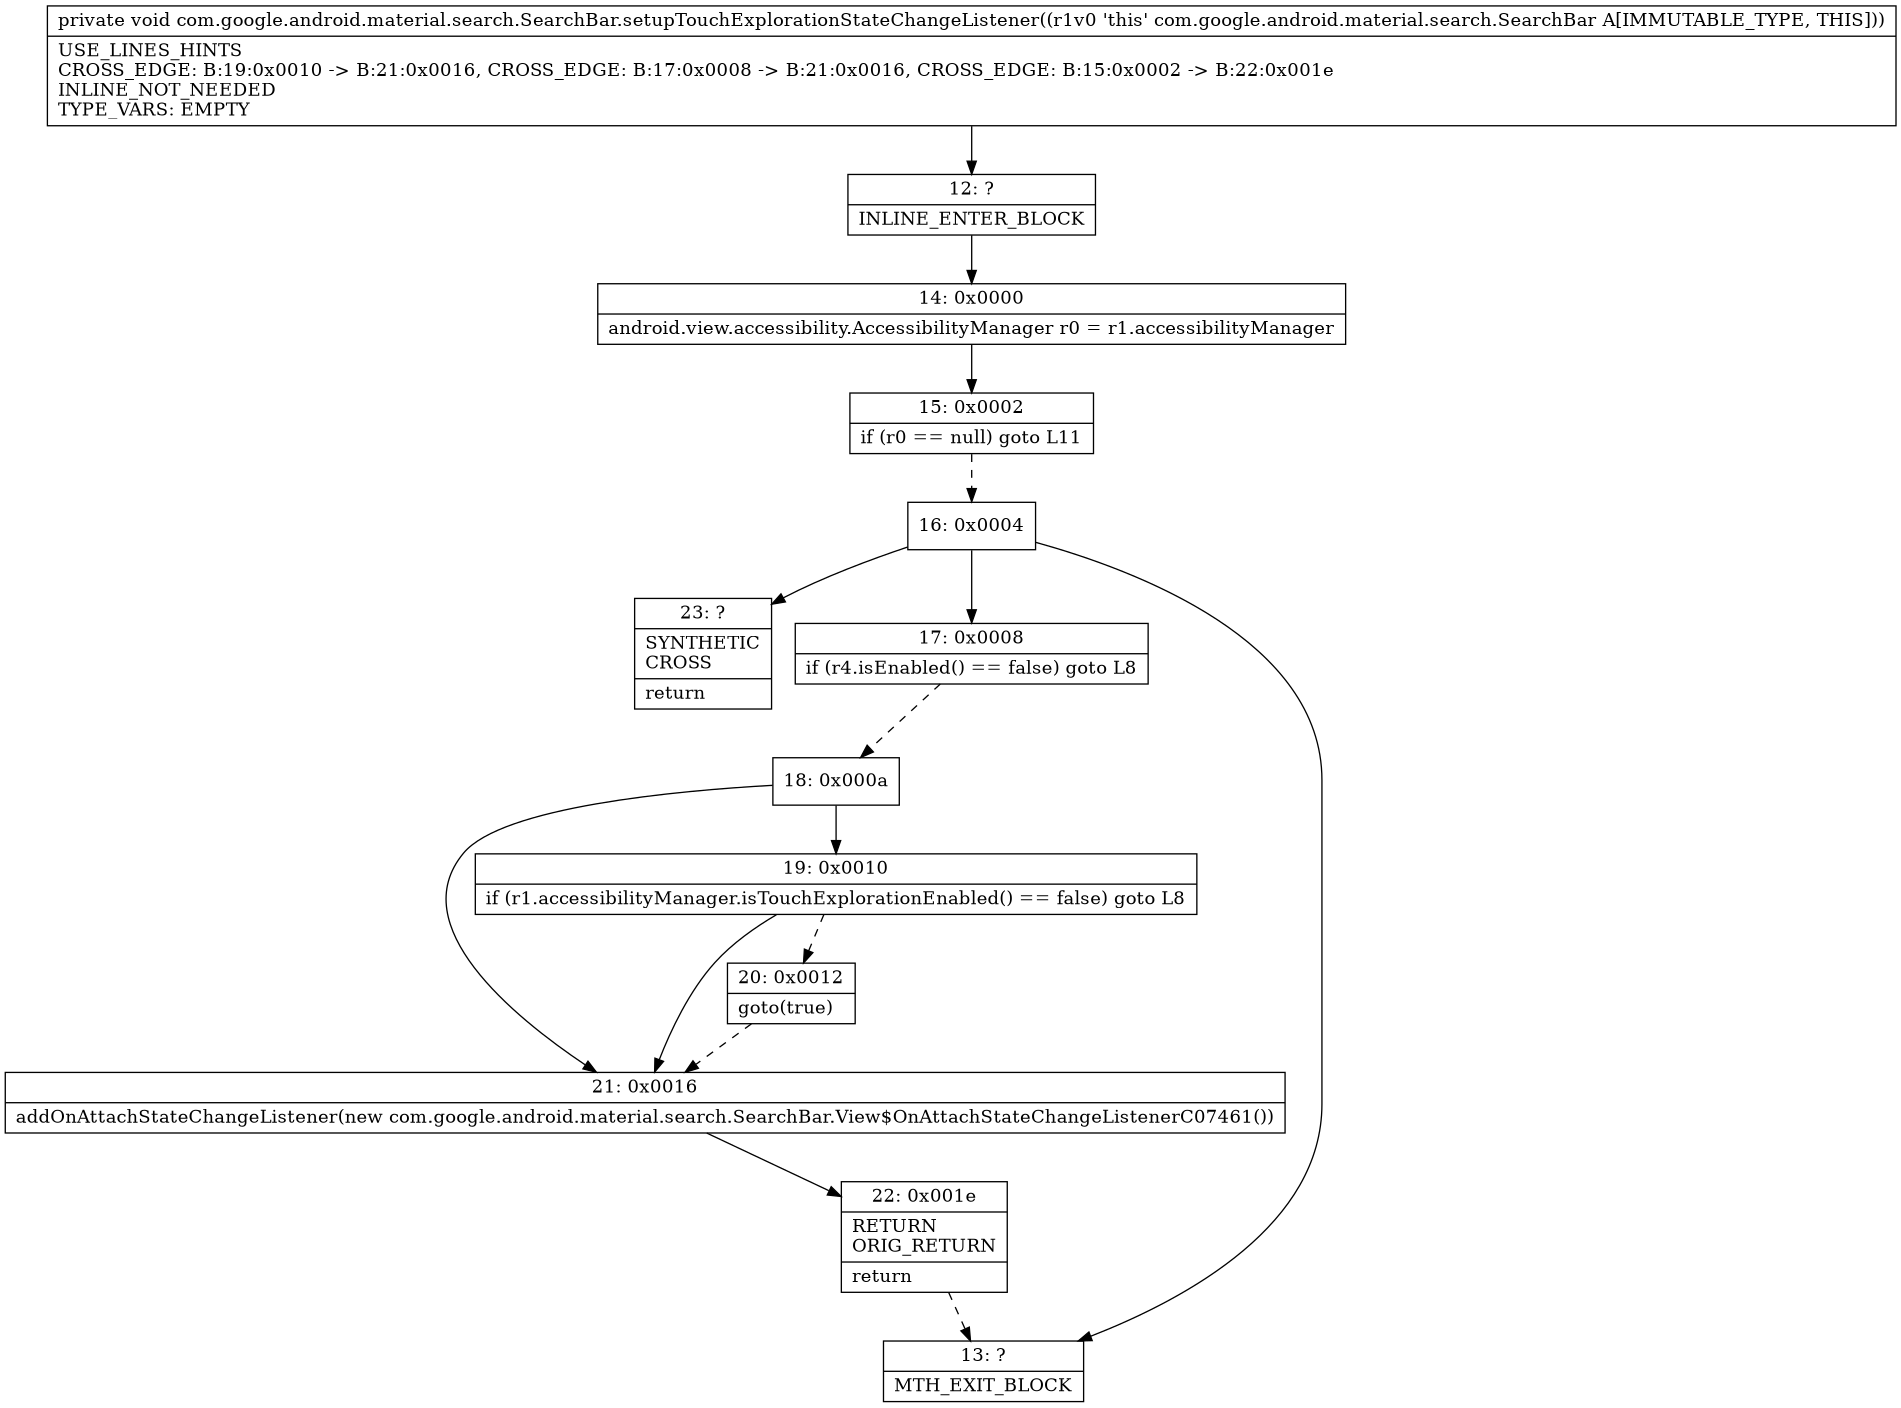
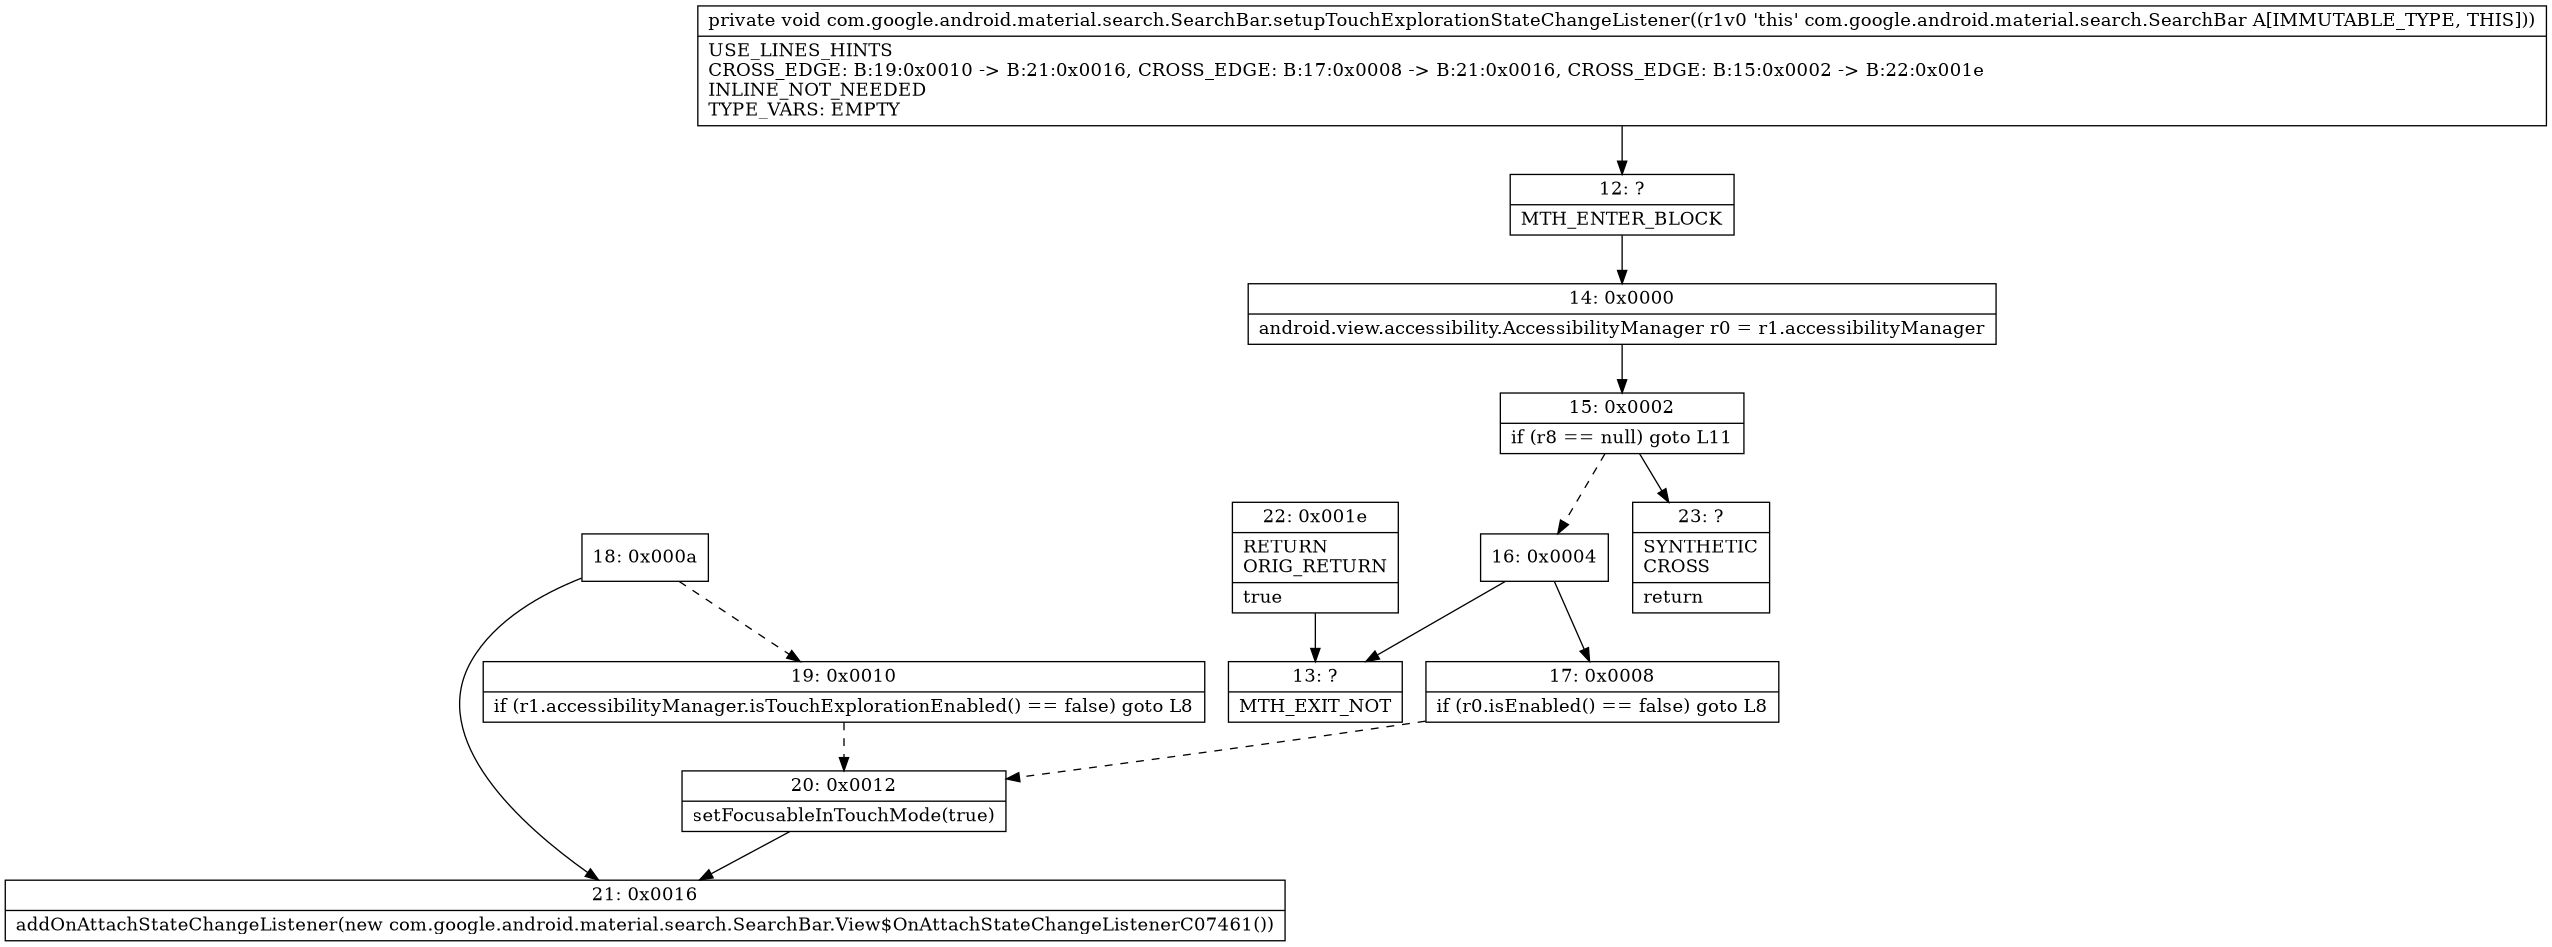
(972, 219) -> (1622, 219)
(972, 438) -> (1622, 438)
(844, 570) -> (1651, 472)
(972, 668) -> (1602, 706)
(905, 716) -> (1223, 750)
(836, 823) -> (734, 618)
(704, 976) -> none
(786, 1008) -> (844, 816)
(724, 1044) -> (750, 853)
(768, 1162) -> none
(882, 1277) -> (1263, 597)
(957, 1311) -> (1315, 631)
(984, 1386) -> (1315, 706)
